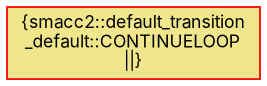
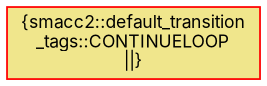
(134, 43) -> (134, 43)
